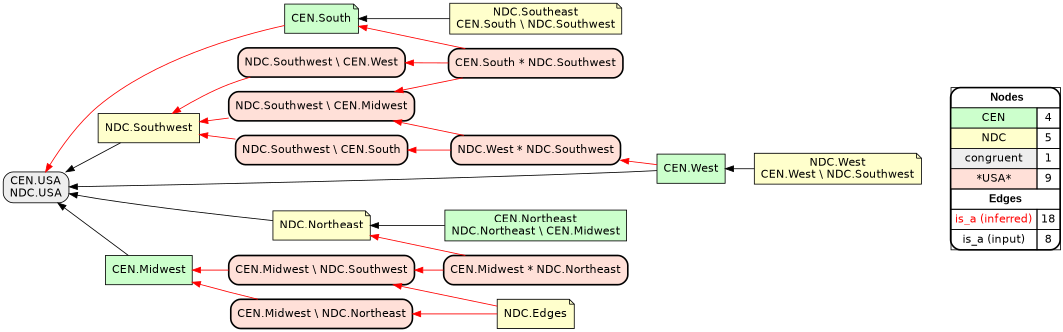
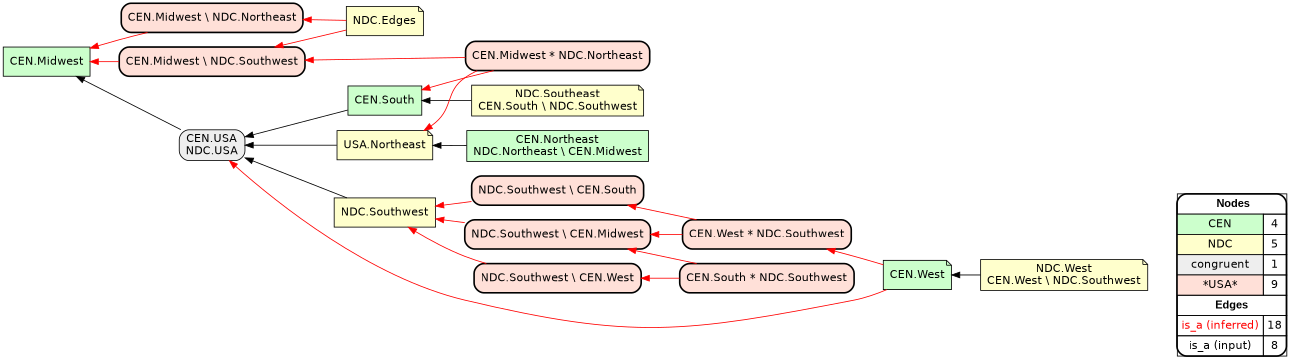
(322, 19) -> (385, 101)
(416, 38) -> (454, 81)
(152, 71) -> (301, 122)
(536, 150) -> (767, 234)
(691, 169) -> (917, 275)
(367, 180) -> (543, 316)
(322, 225) -> (385, 145)
(96, 232) -> (132, 105)
